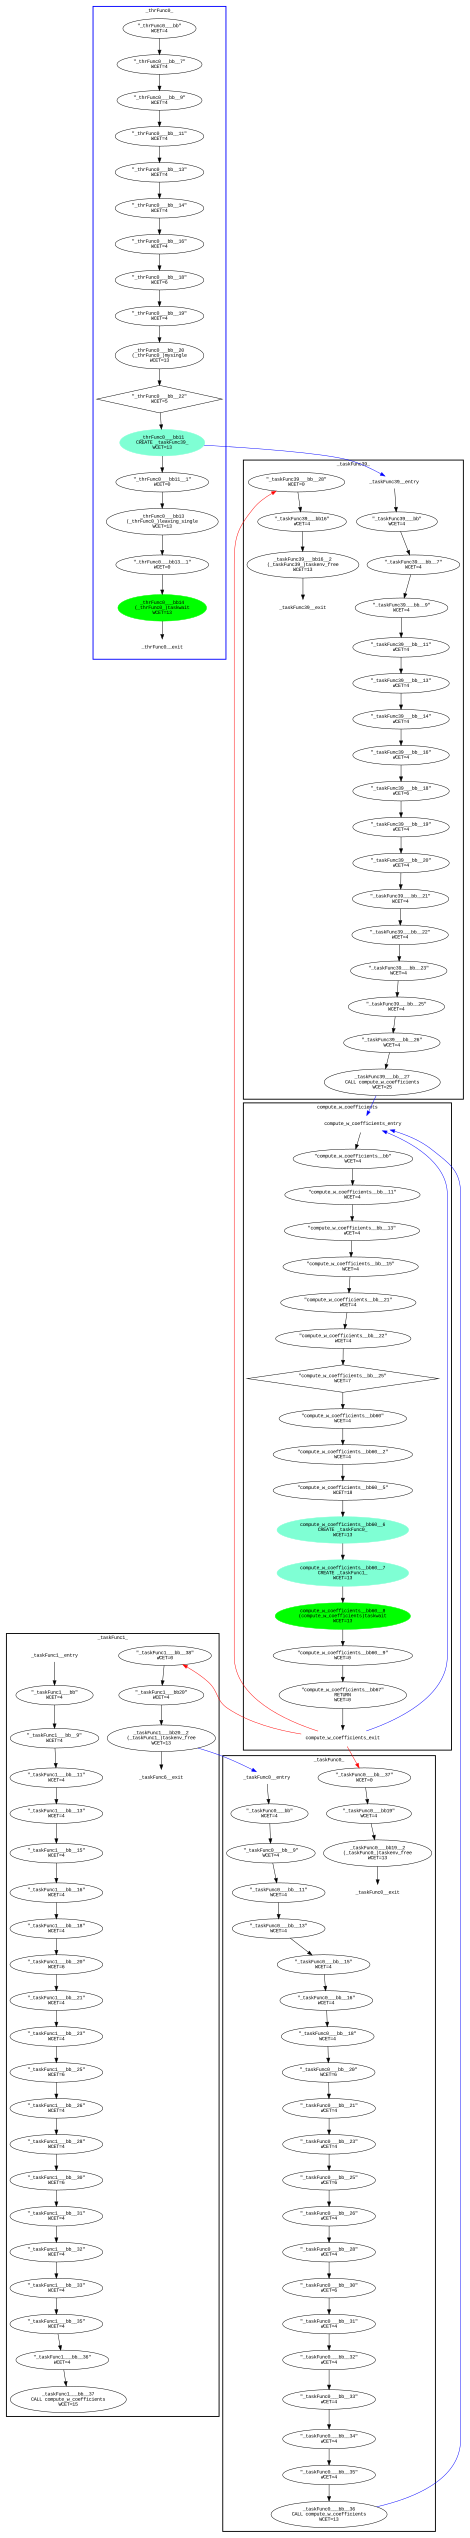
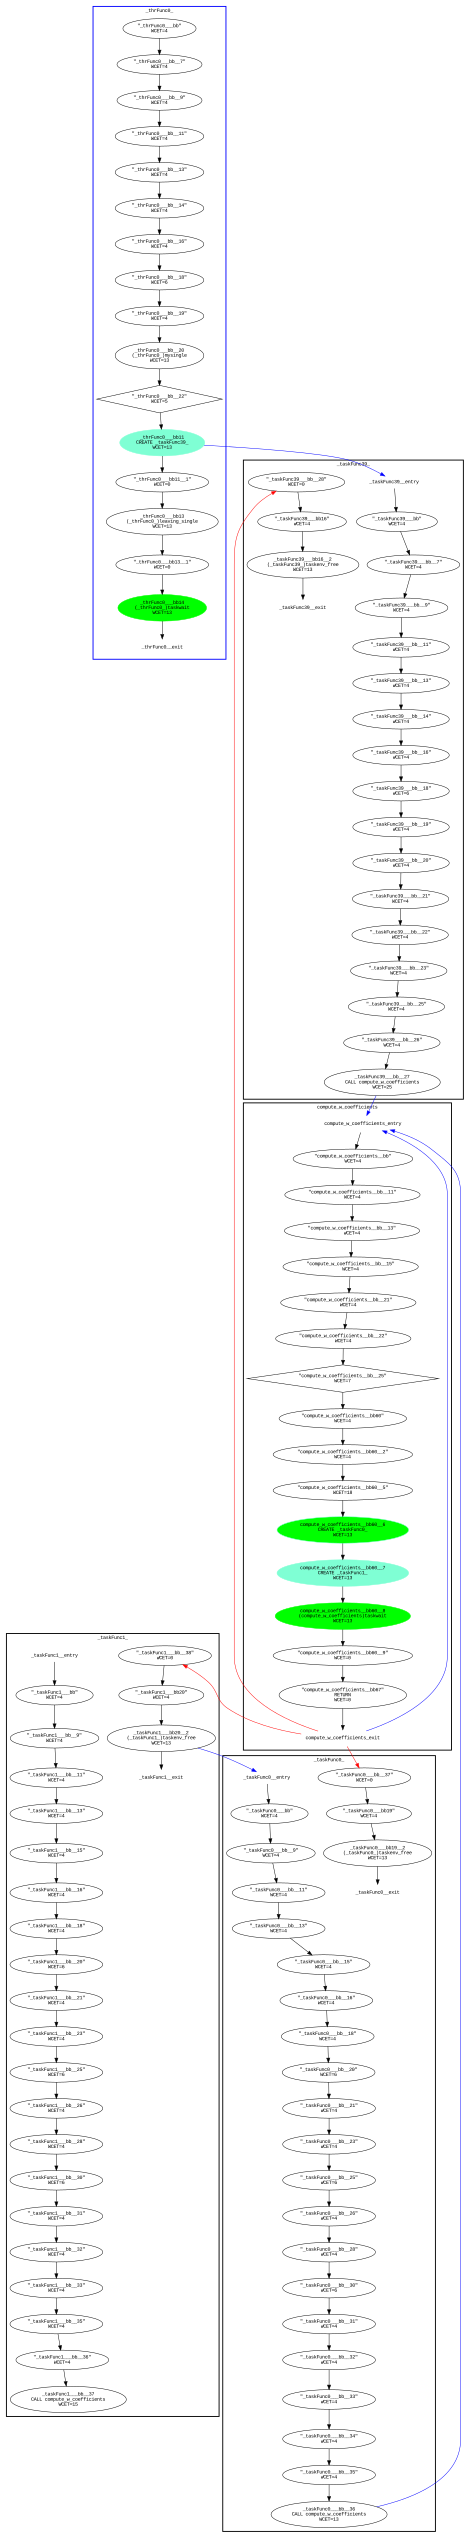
(343, 1530) -> (343, 1530)
(161, 1778) -> (161, 1778)
